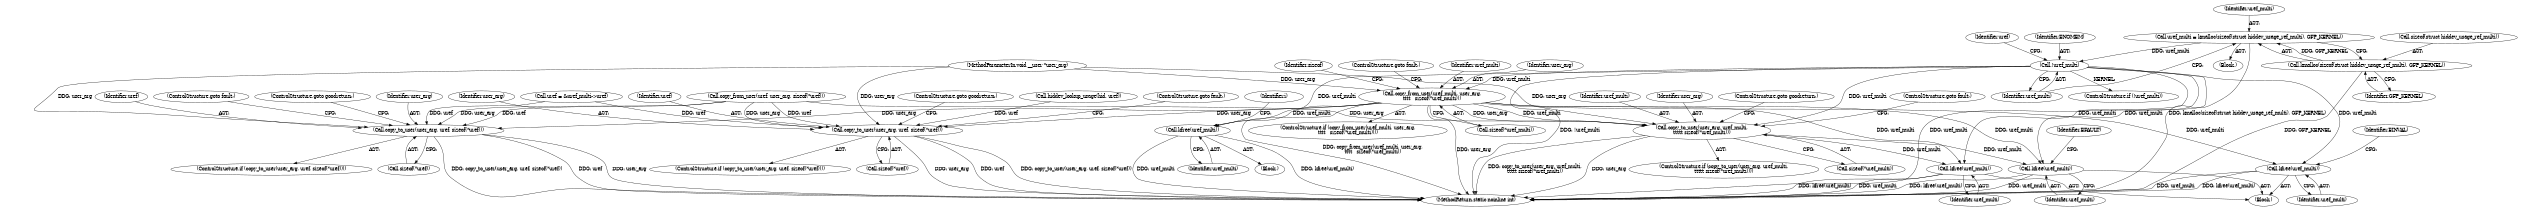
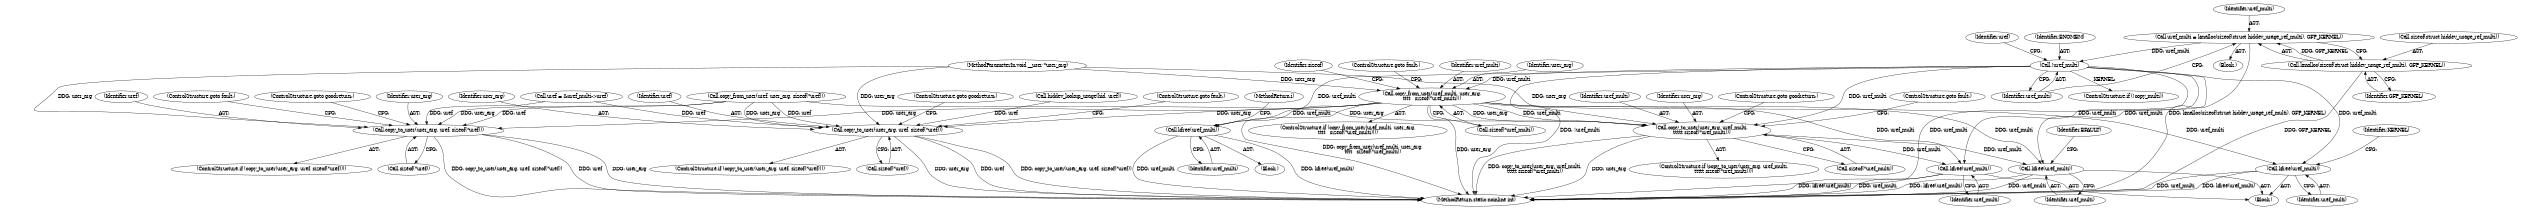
(1274, 97) -> (1274, 97)
(2124, 97) -> (2124, 97)
(2386, 131) -> (2386, 131)
